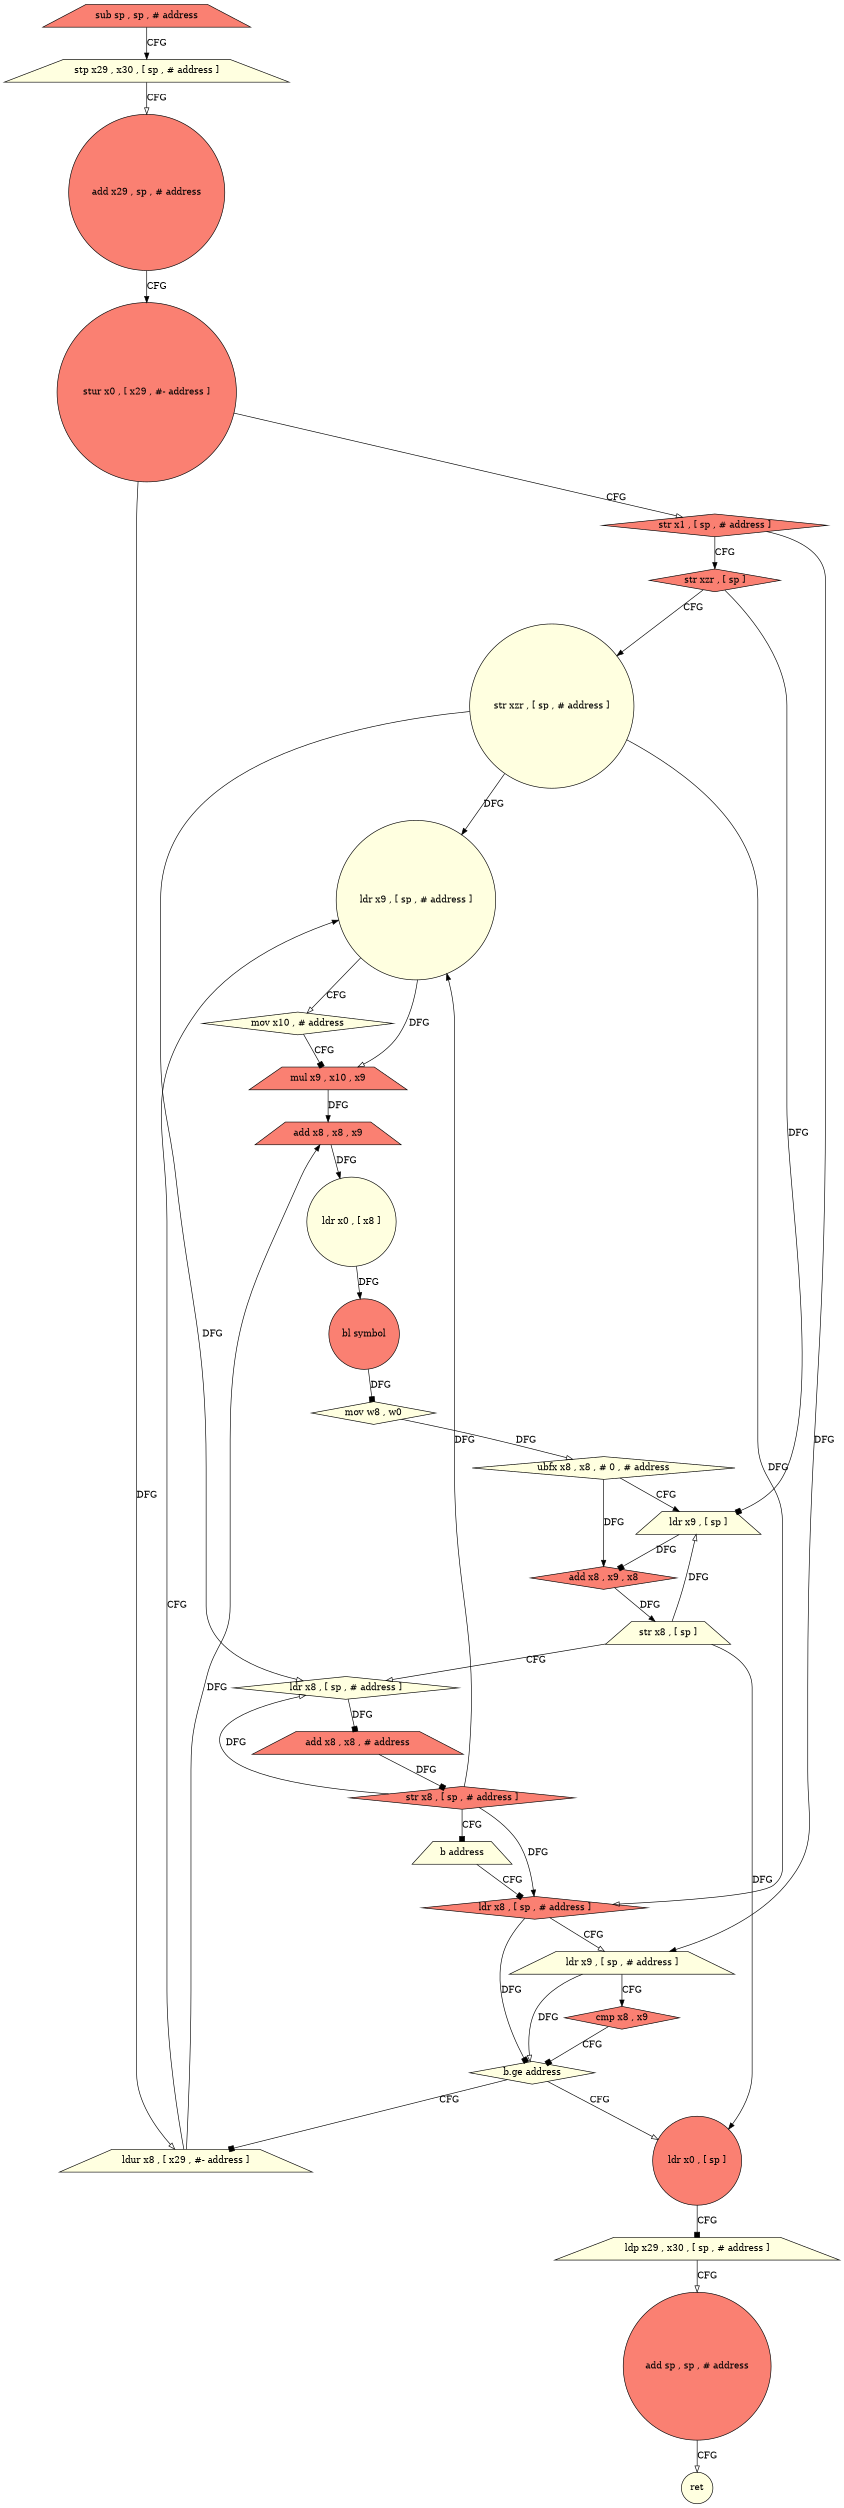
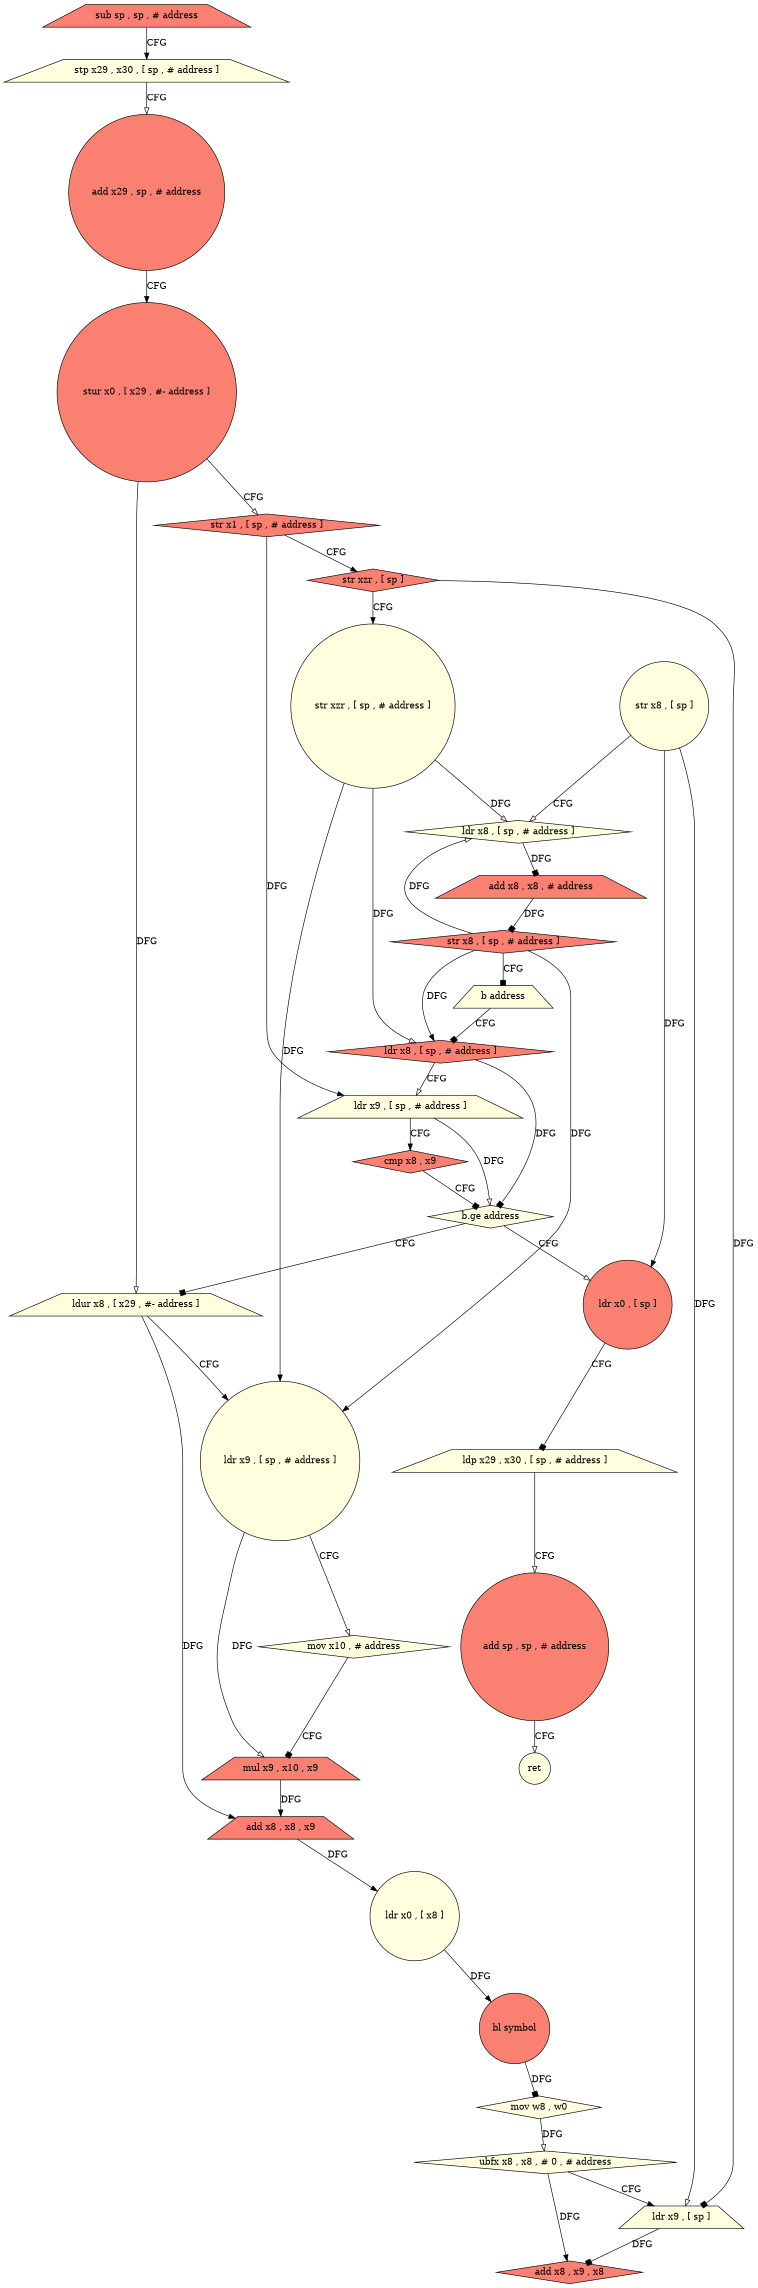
(632, 1602) -> none
(668, 1633) -> (664, 706)
